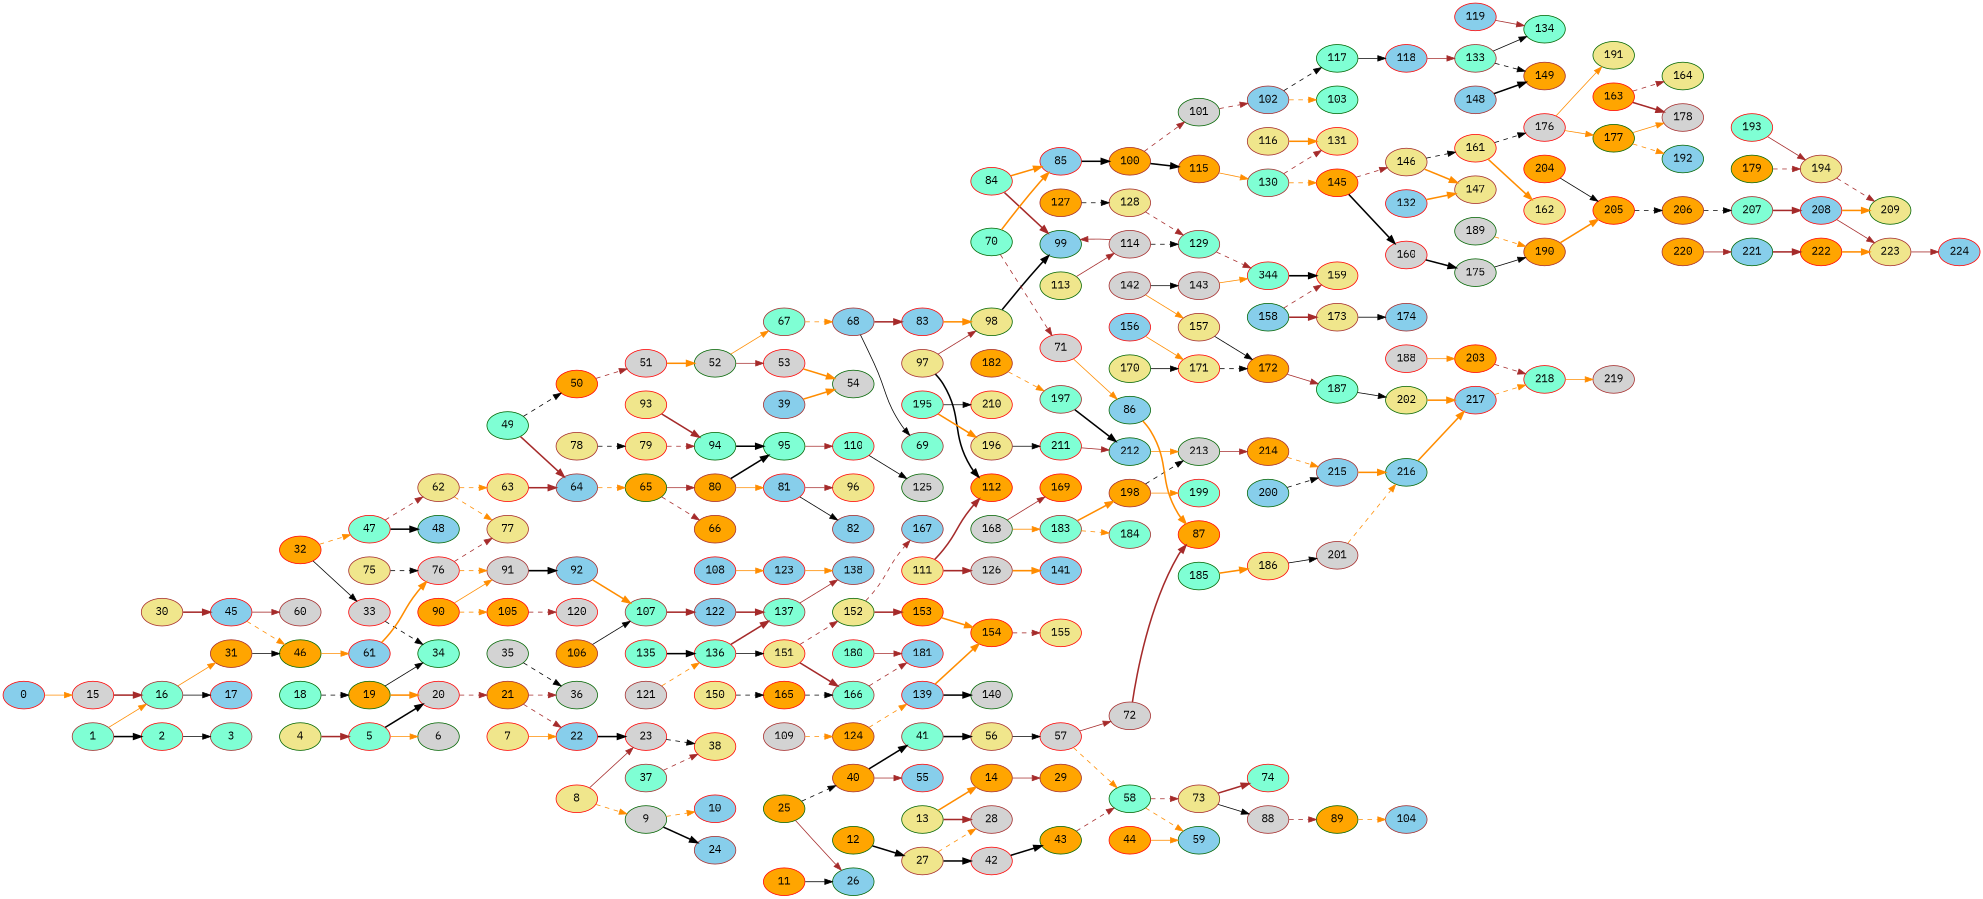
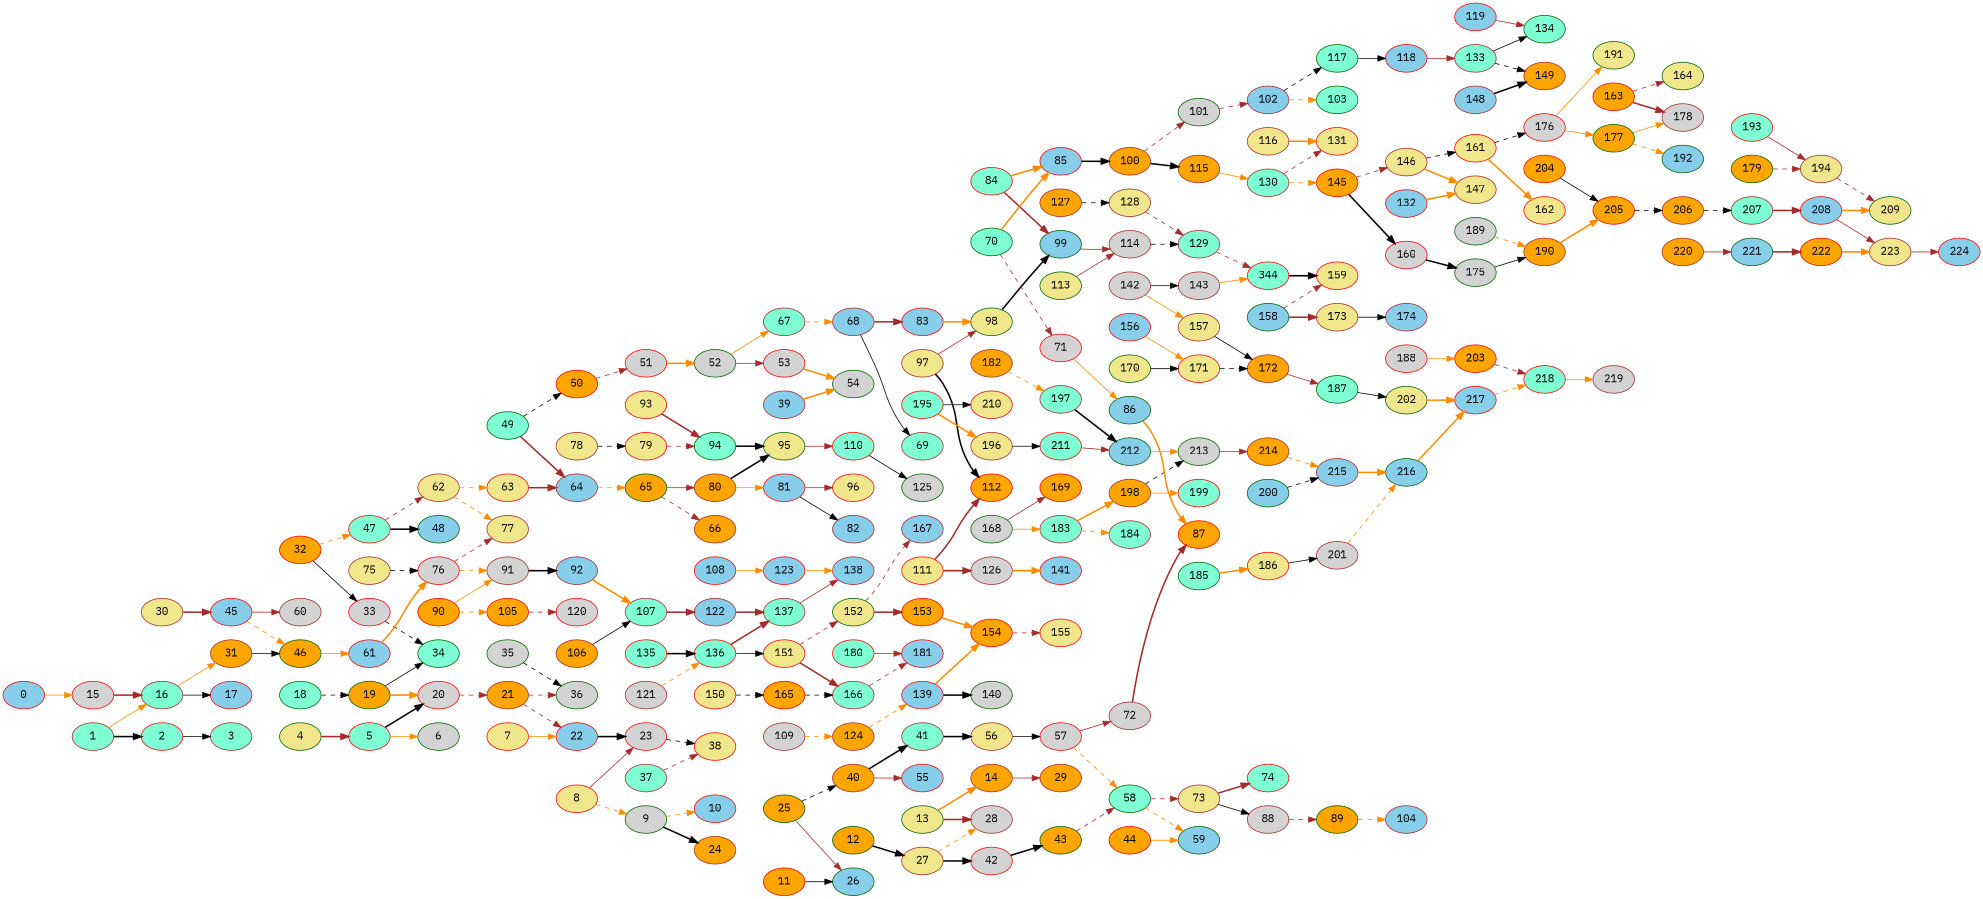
(1099, 239) -> (1091, 249)
(784, 446) -> (784, 446)
(715, 850) -> (715, 850)
